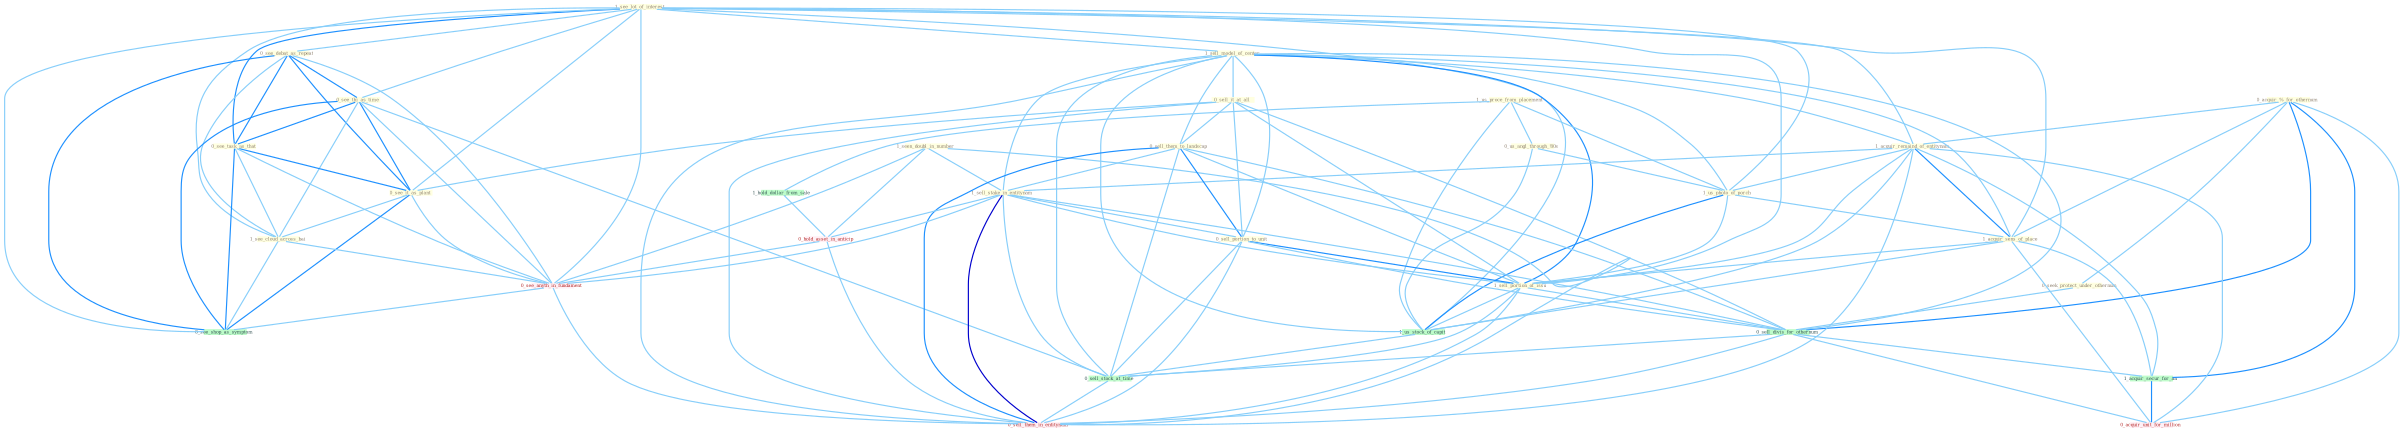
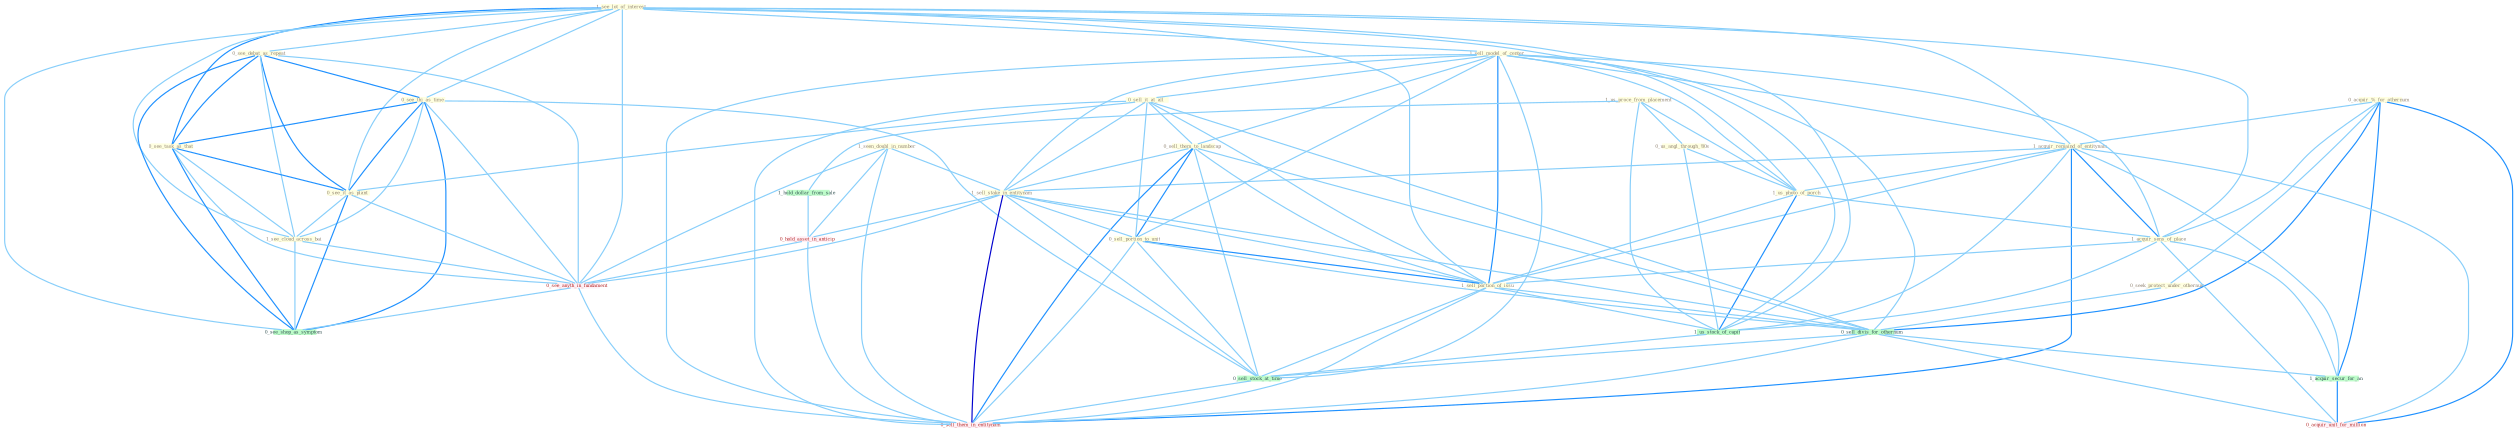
none -> (1075, 146)
(2399, 321) -> (2513, 277)
(1551, 405) -> (1628, 395)
